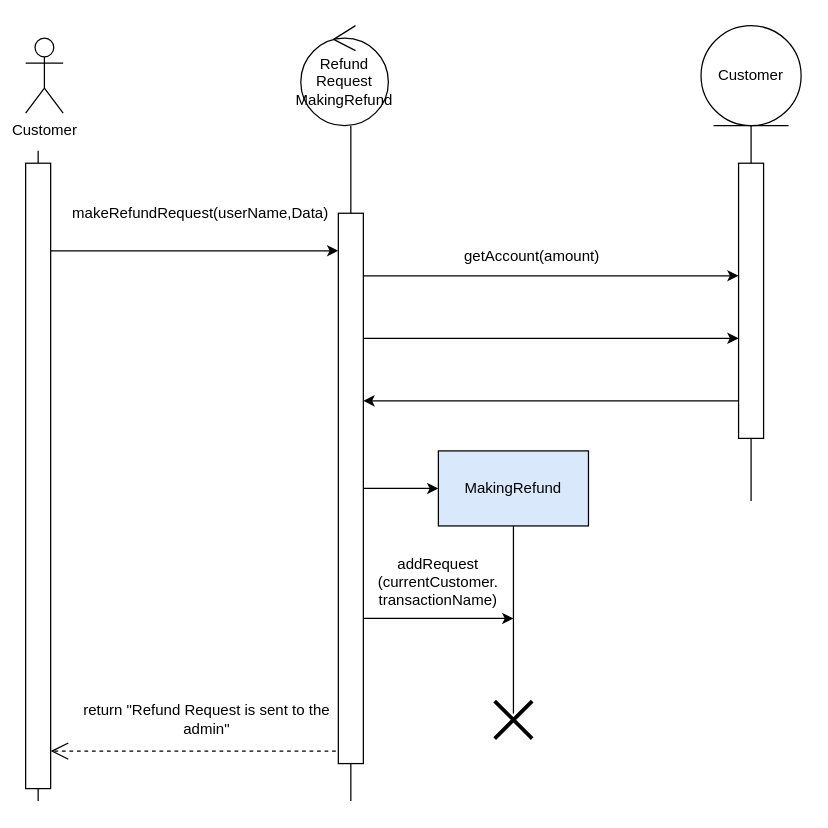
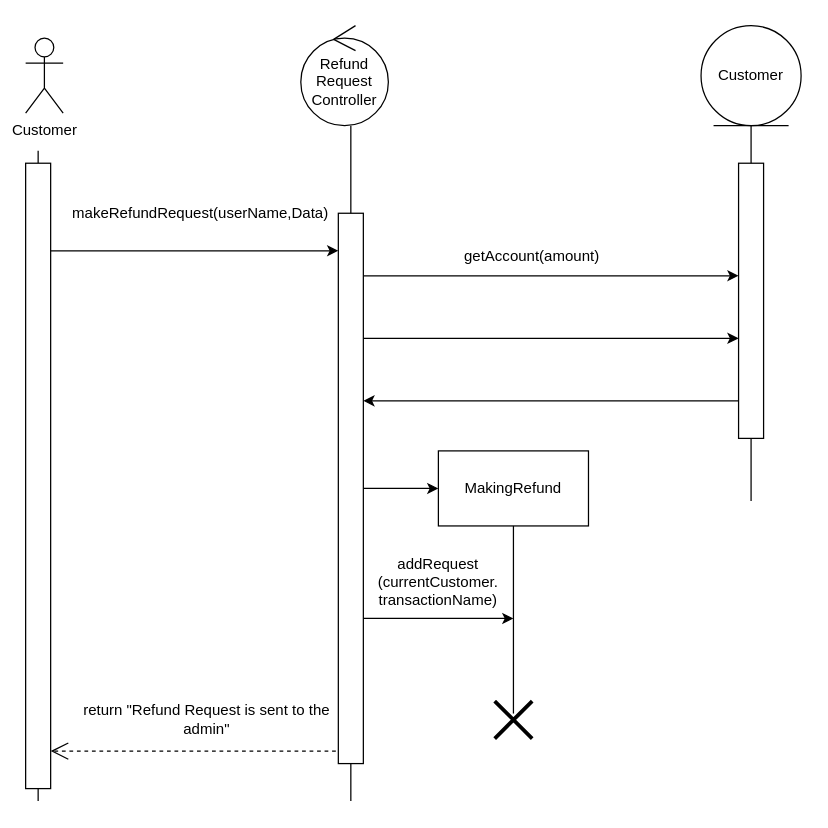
(344, 82) -> (344, 82)
(513, 488) -> (513, 488)
